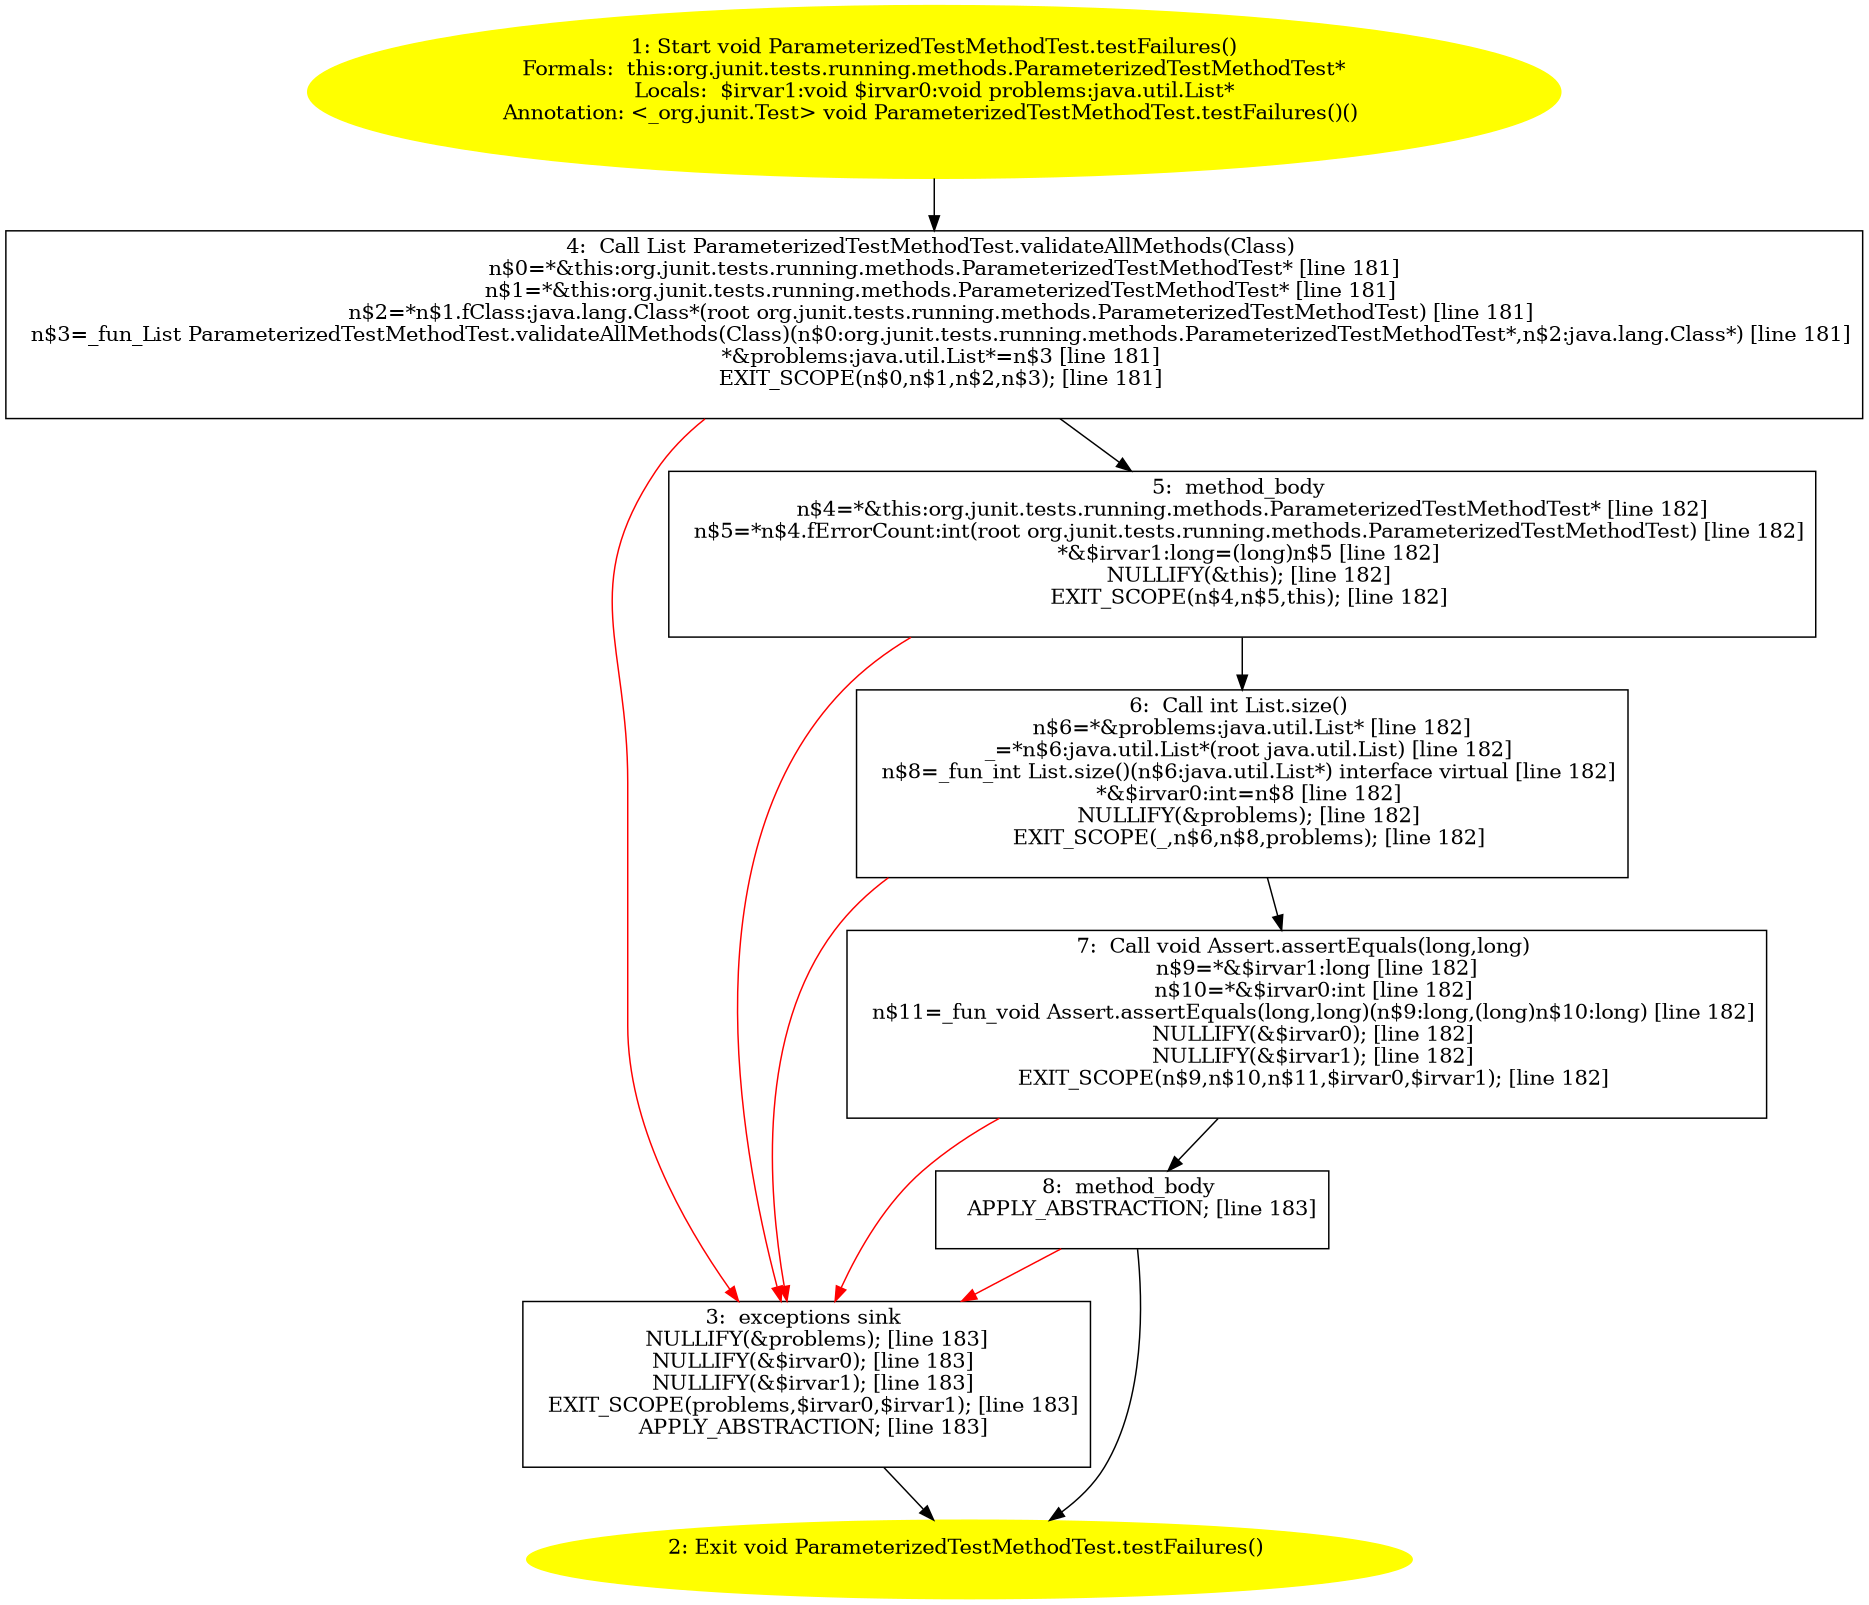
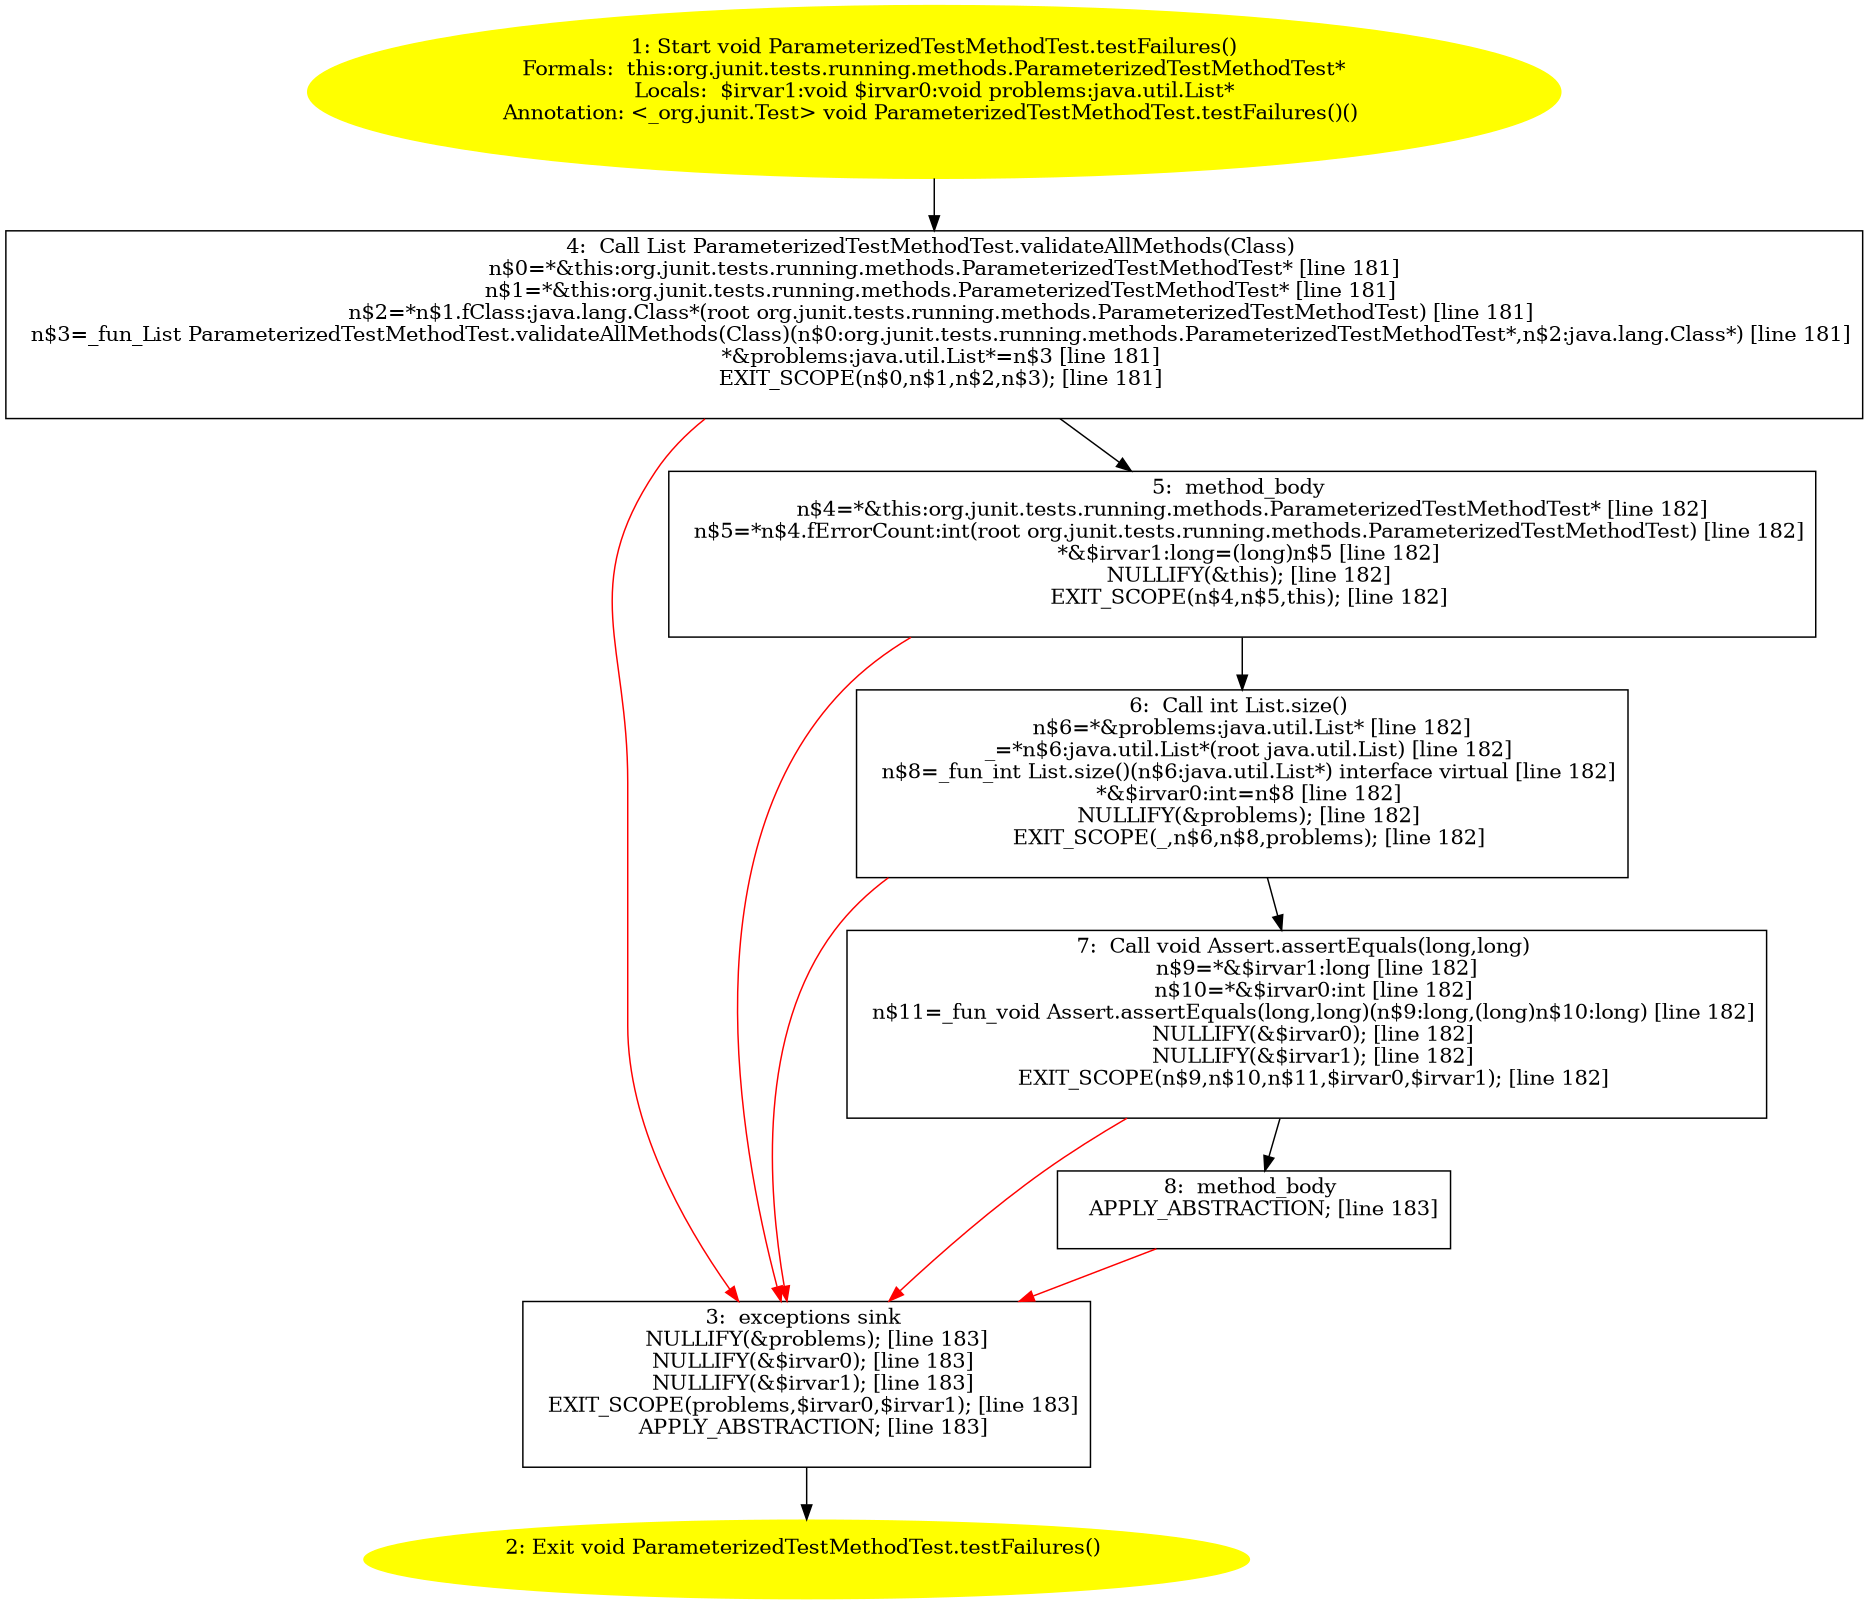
(1132, 1392) -> none
